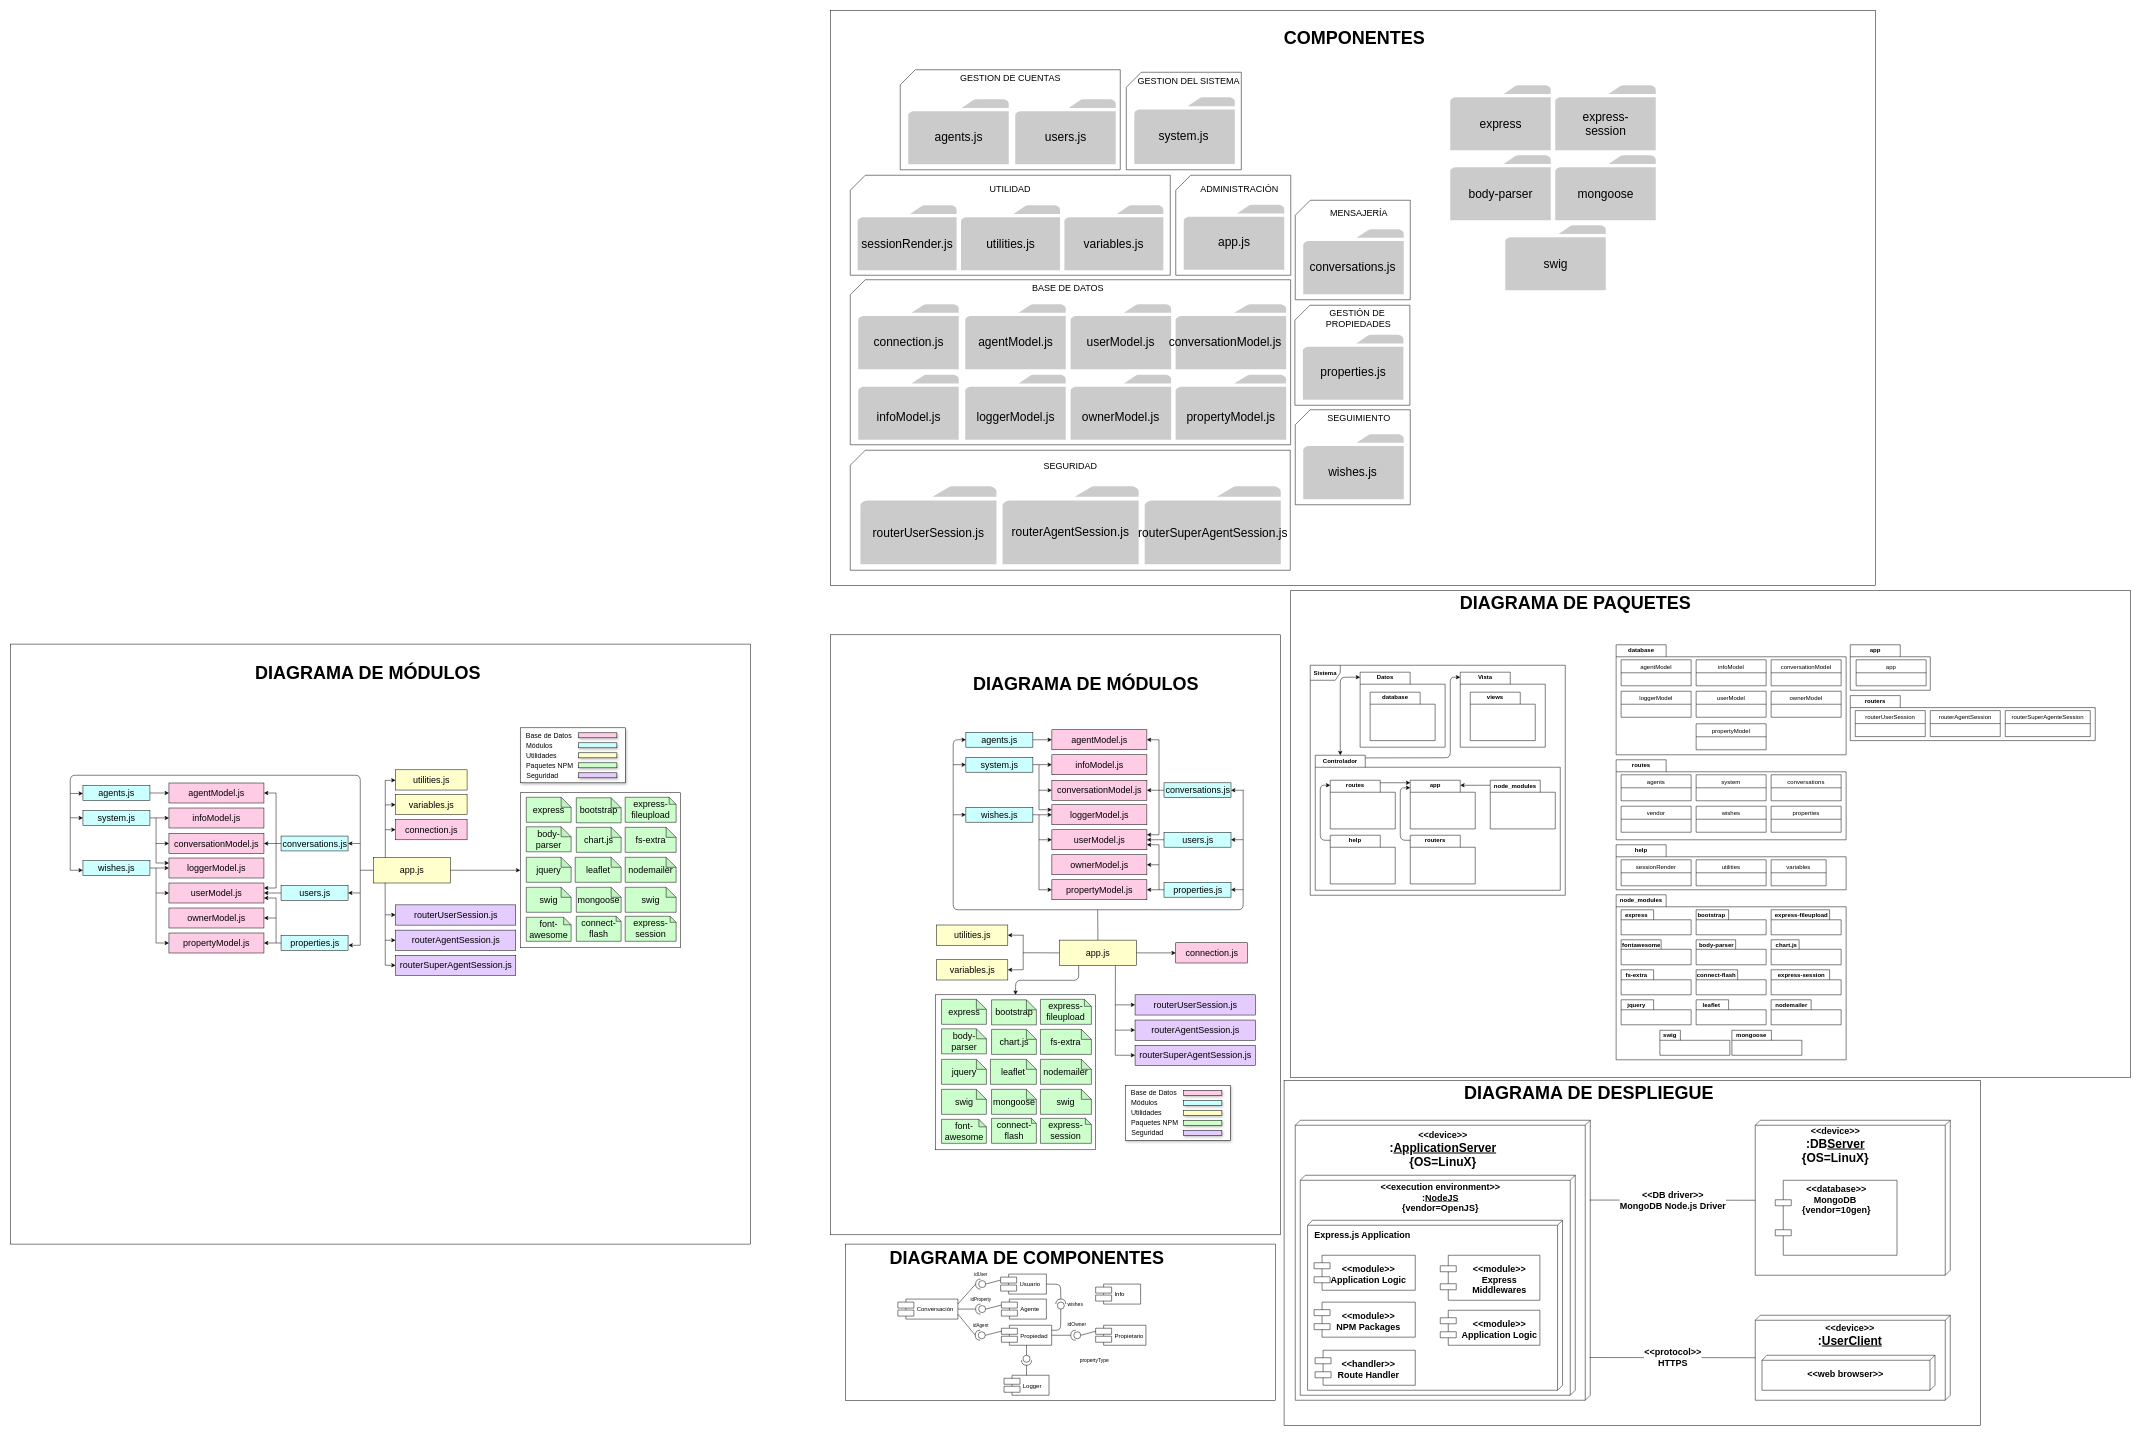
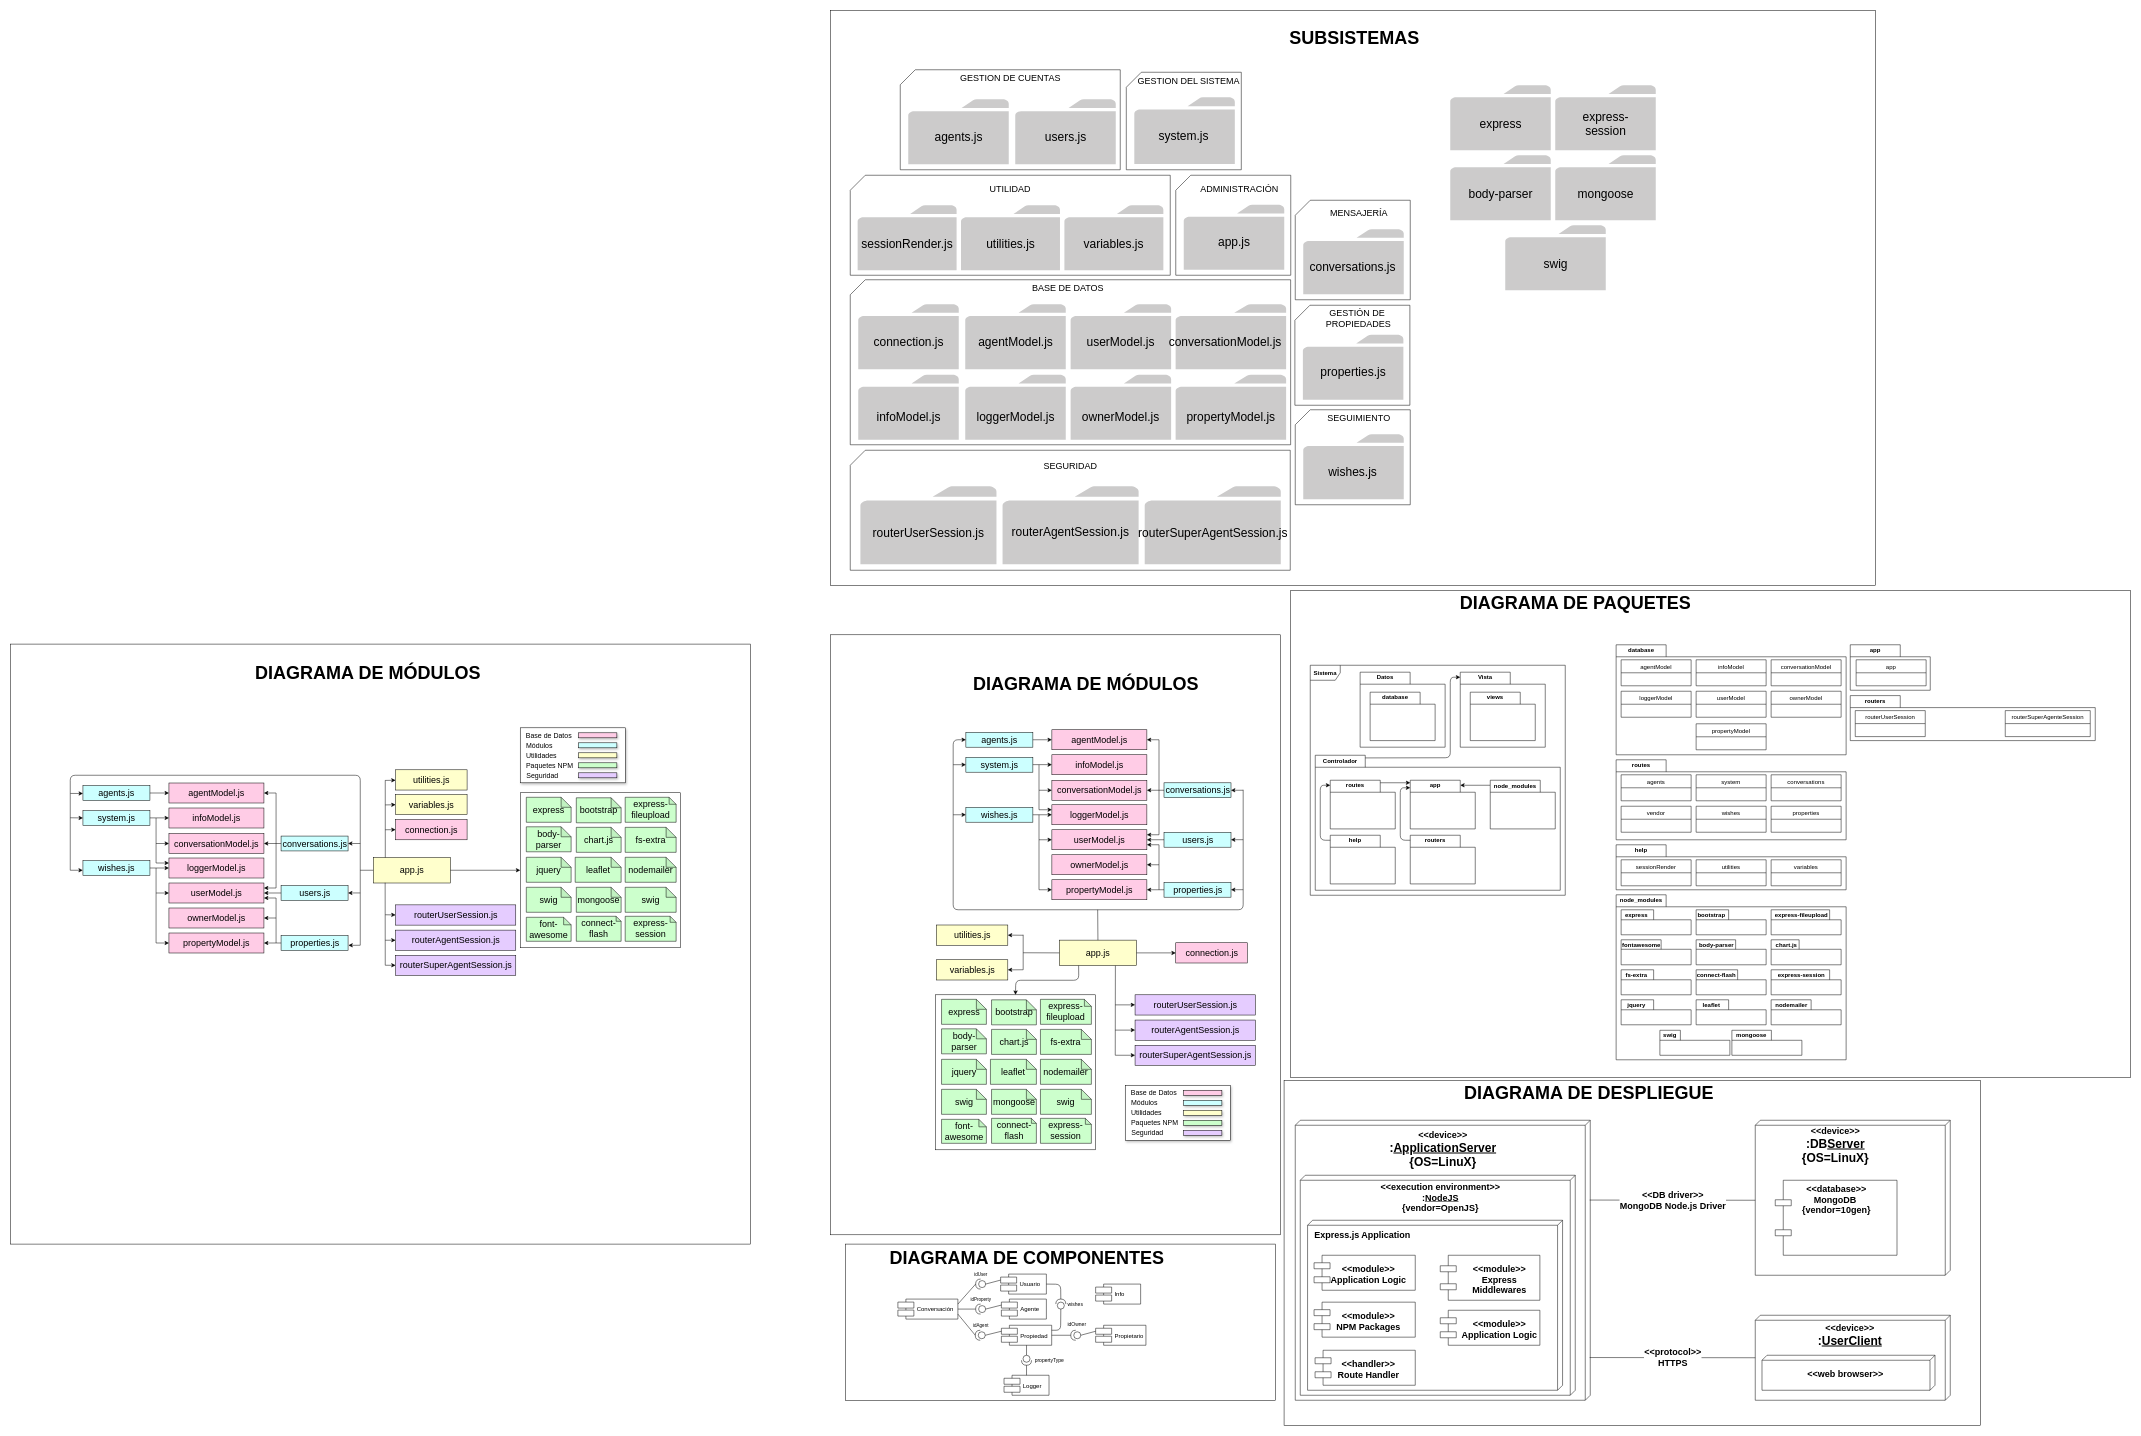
(1355, 38) -> (1355, 38)
(1965, 724) -> none
(1340, 751) -> none
(1799, 873) -> (1806, 873)
(1094, 1360) -> (1049, 1360)
